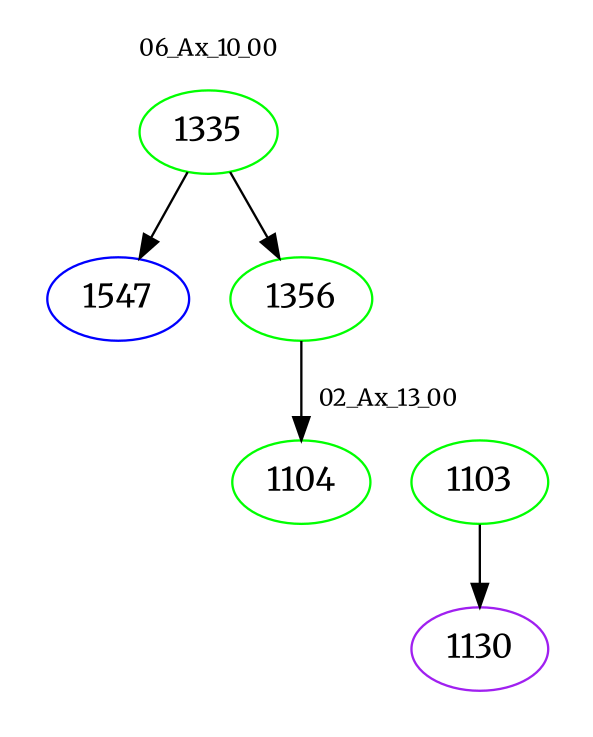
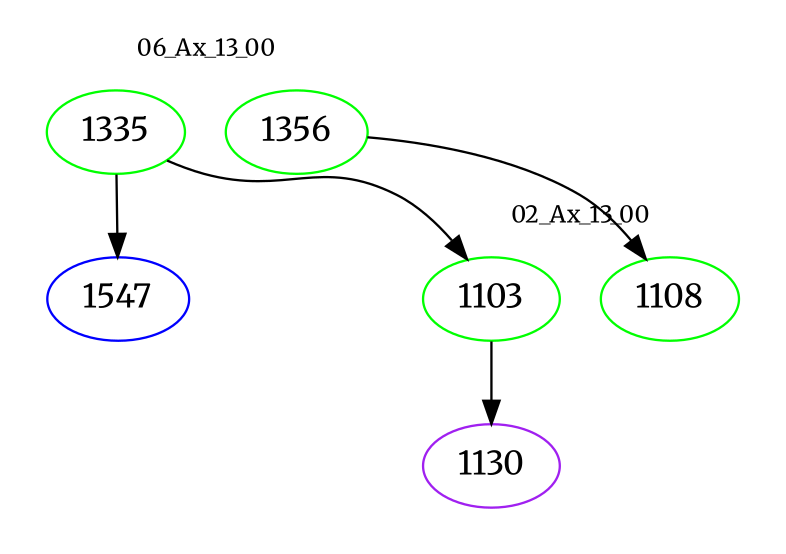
(210, 50) -> (207, 50)
(249, 205) -> (318, 177)
(301, 482) -> (670, 299)
